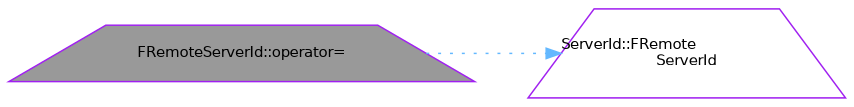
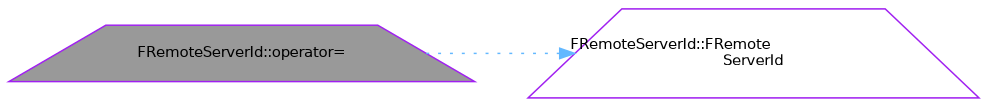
(687, 53) -> (754, 53)
